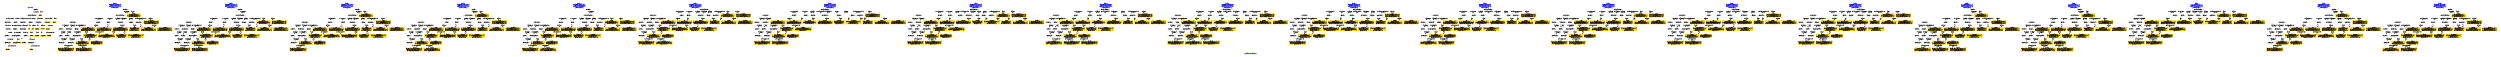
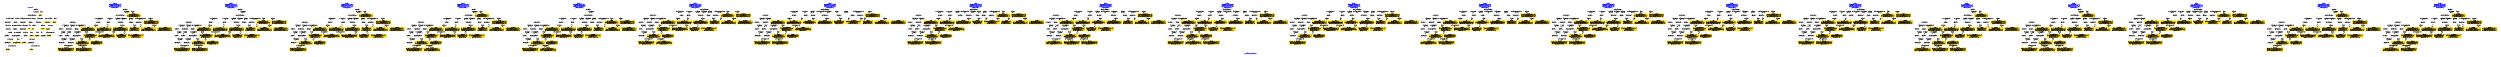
(37, 29) -> none
(43, 36) -> (43, 36)
